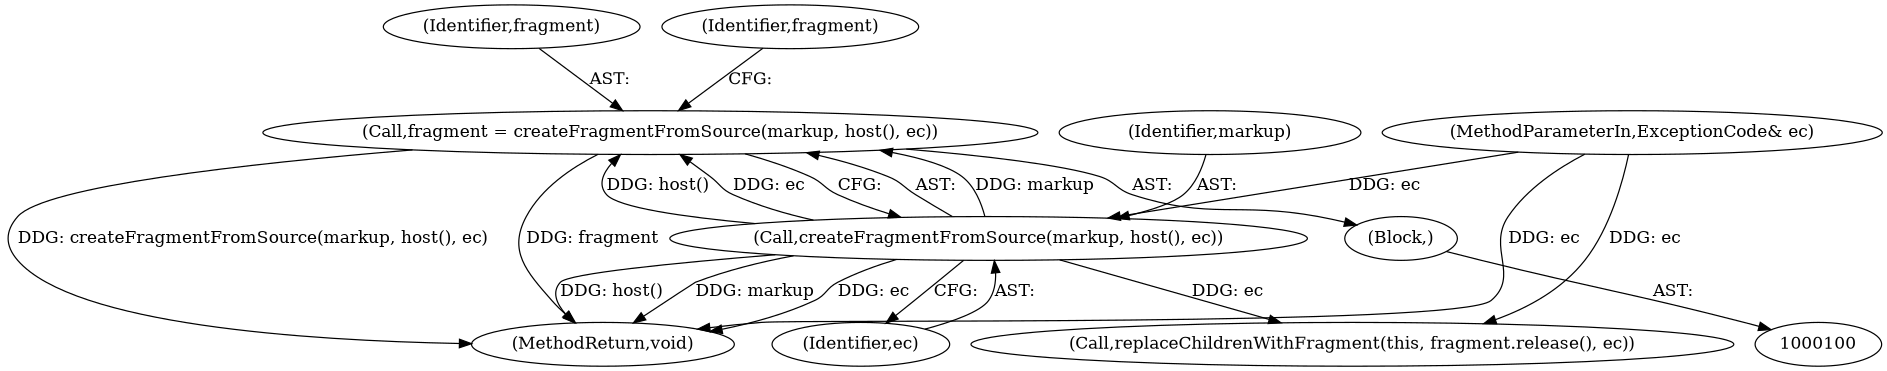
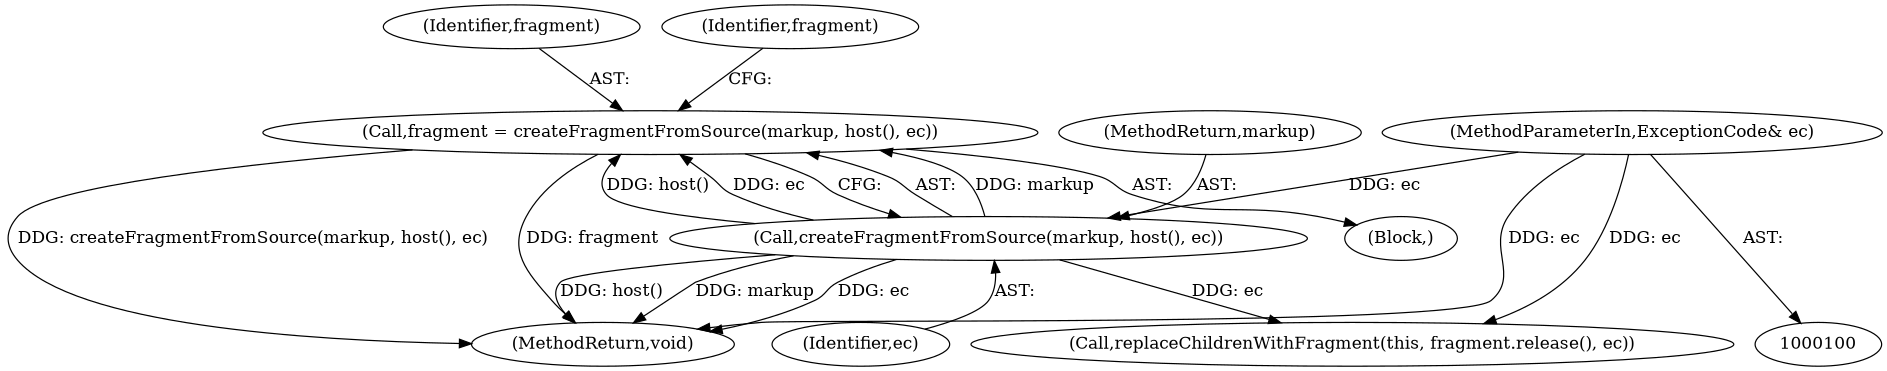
(1210, 133) -> (1210, 133)
(930, 288) -> none
(1603, 289) -> (1722, 234)
